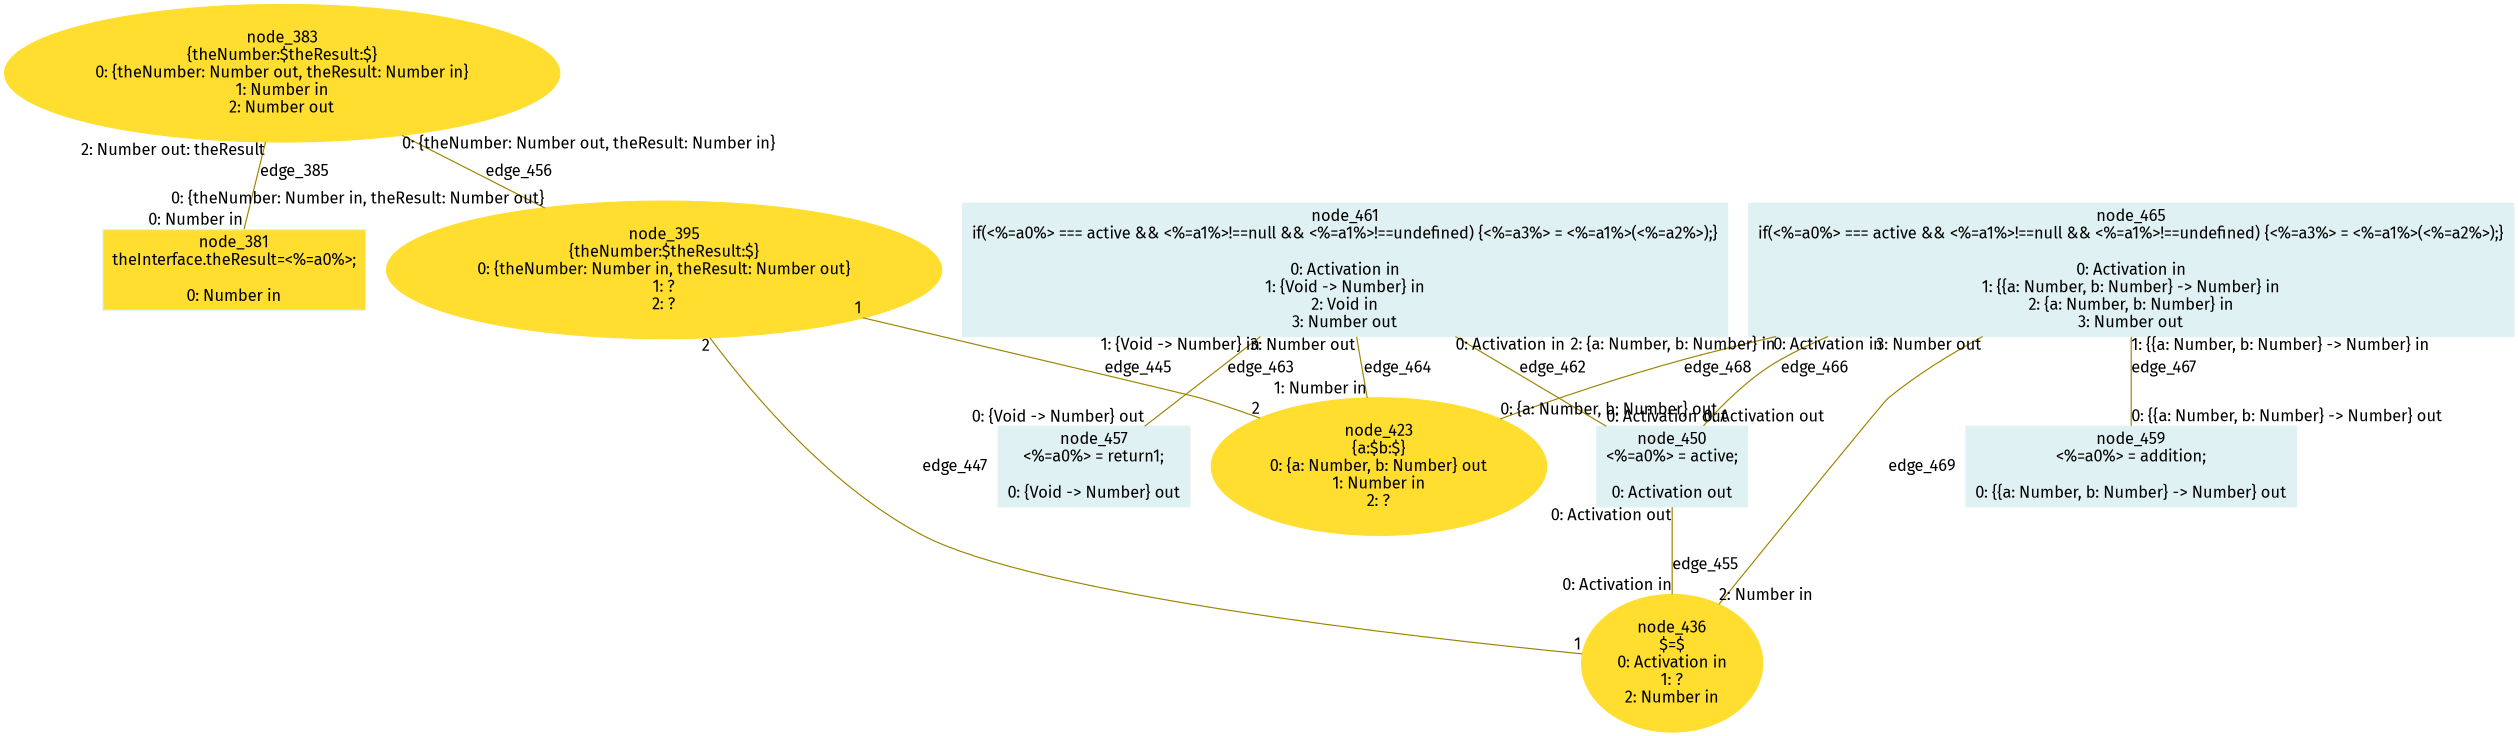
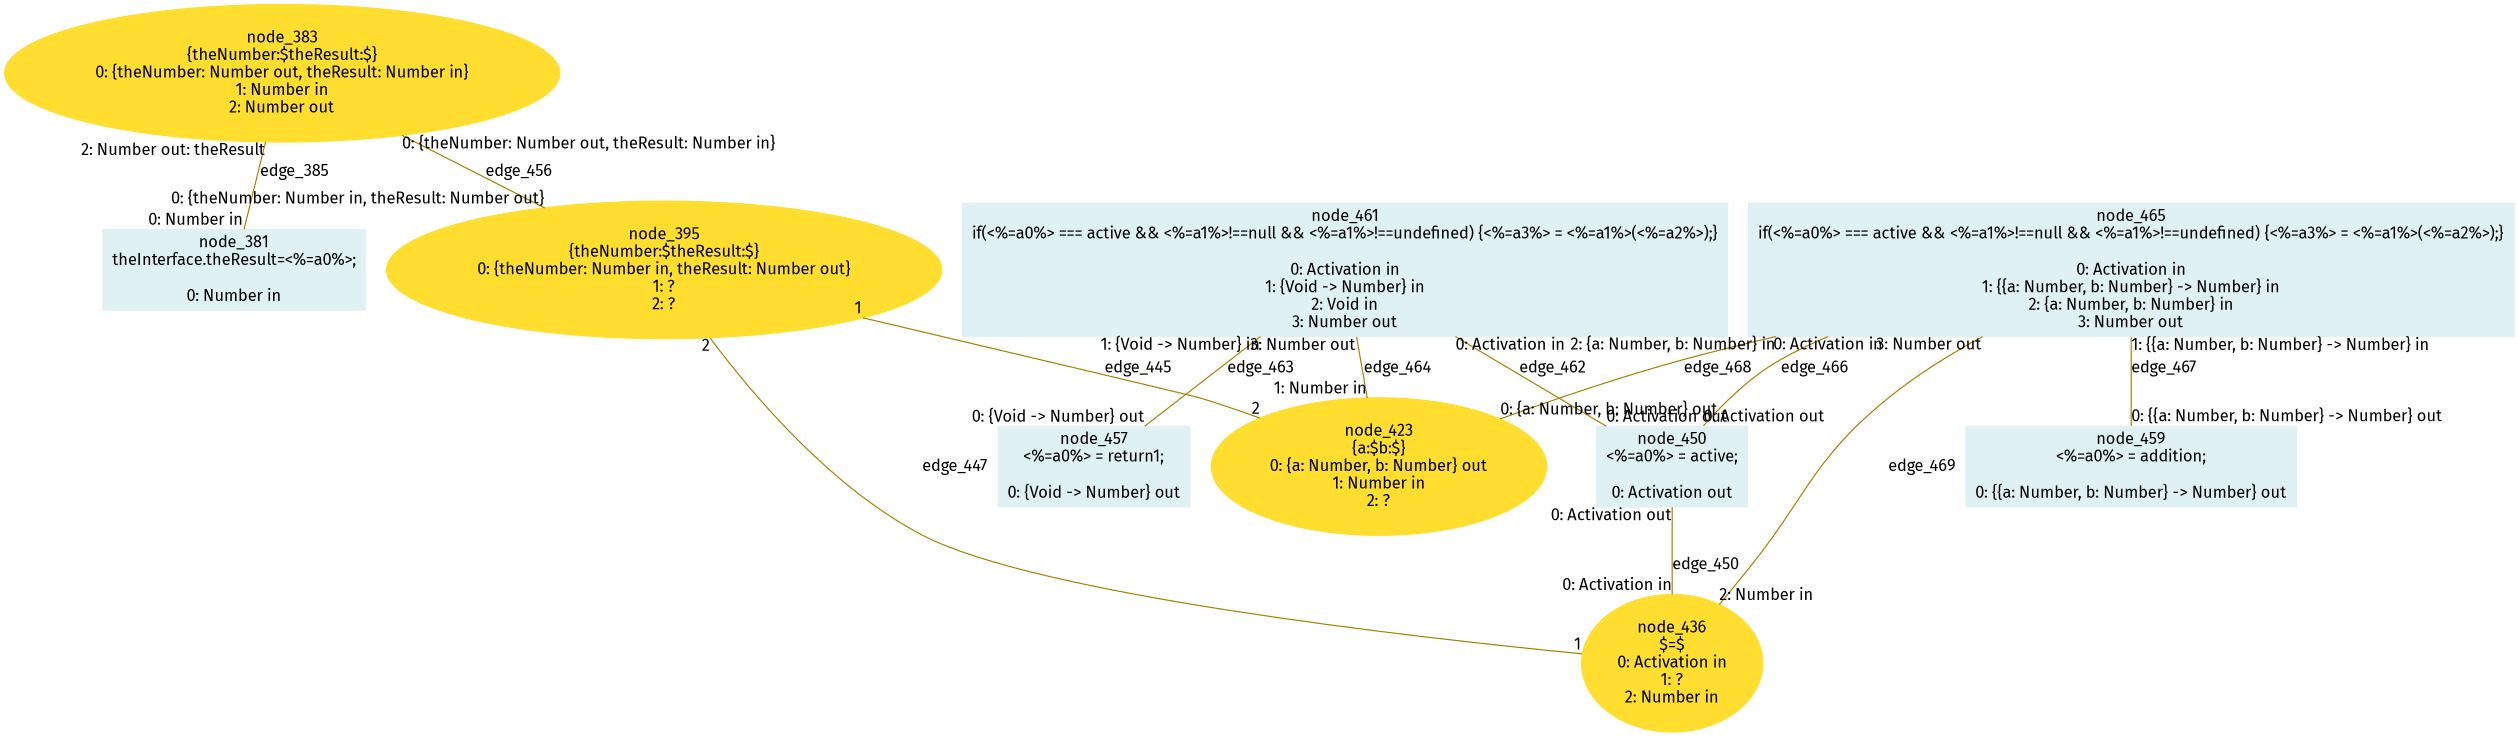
(234, 270) -> (234, 270)
(1705, 565) -> (1706, 565)
